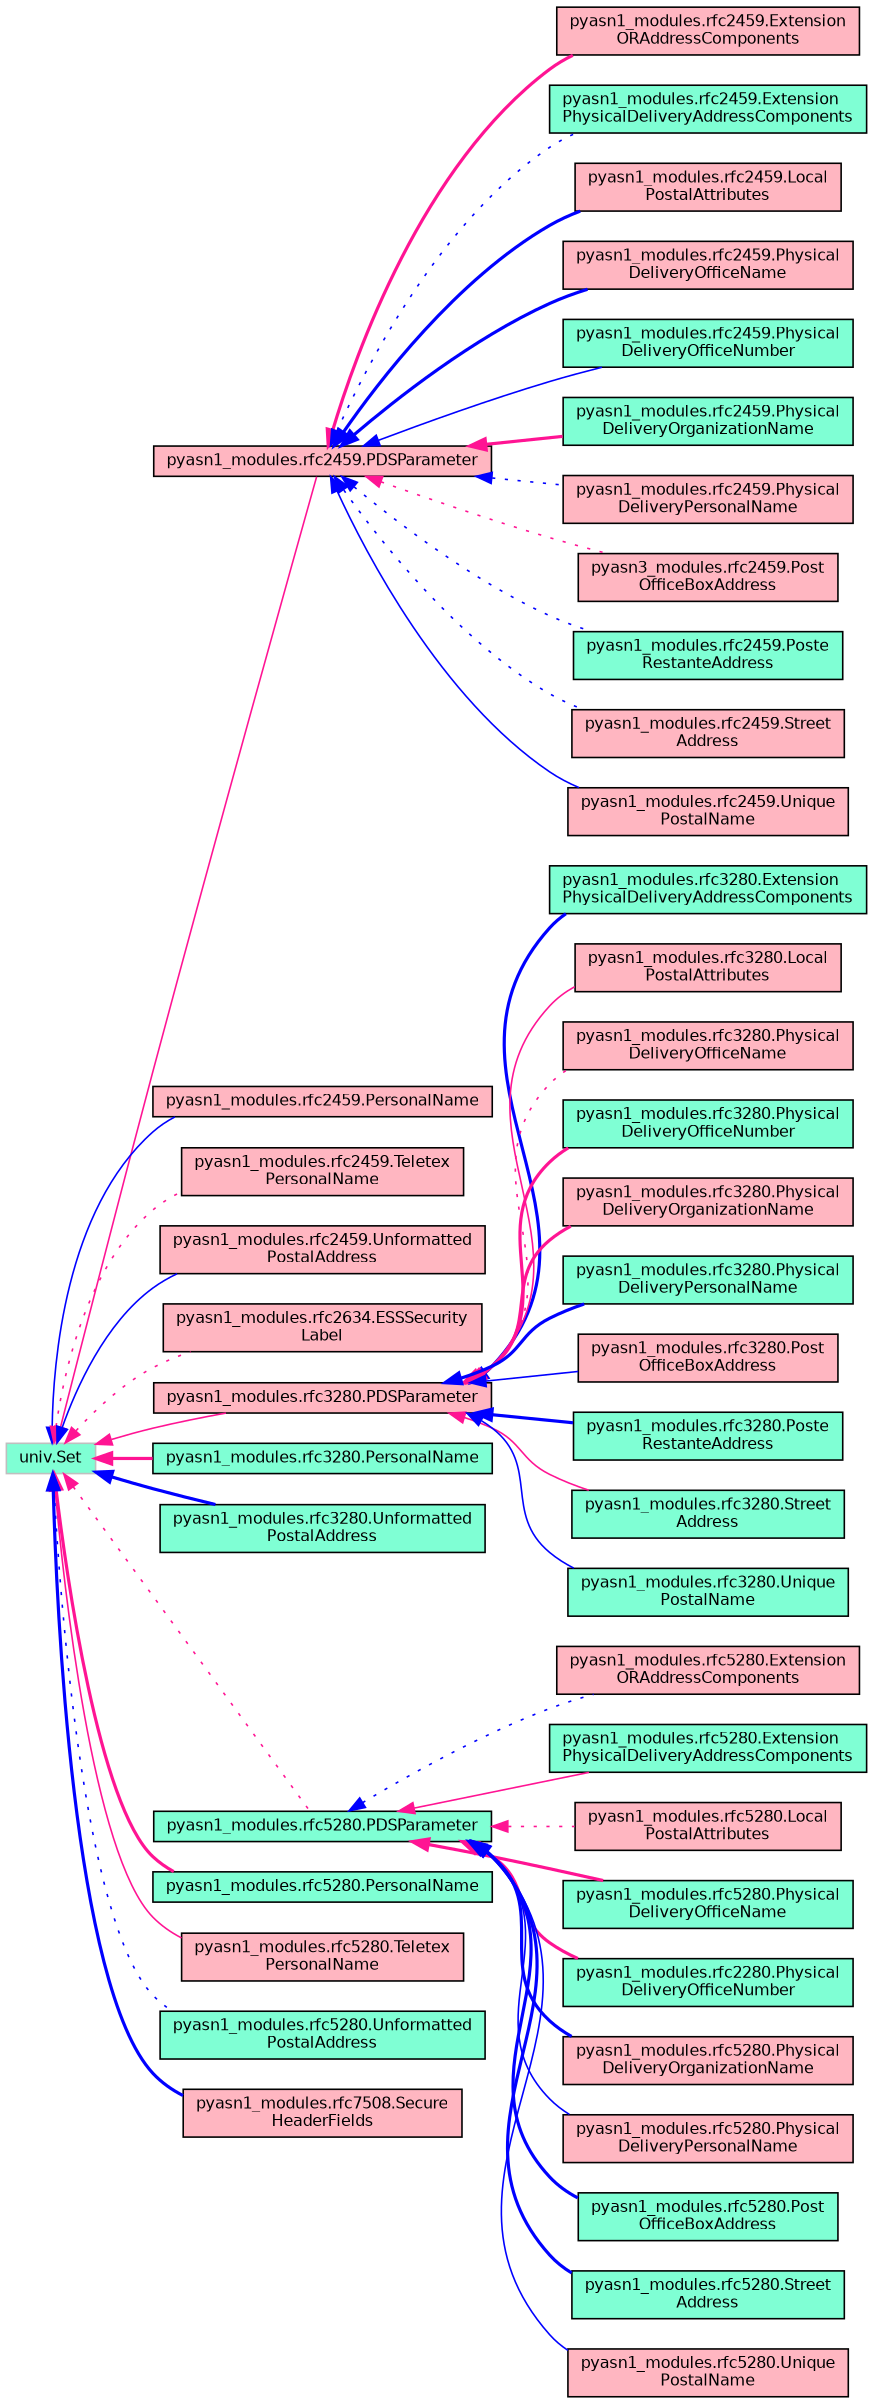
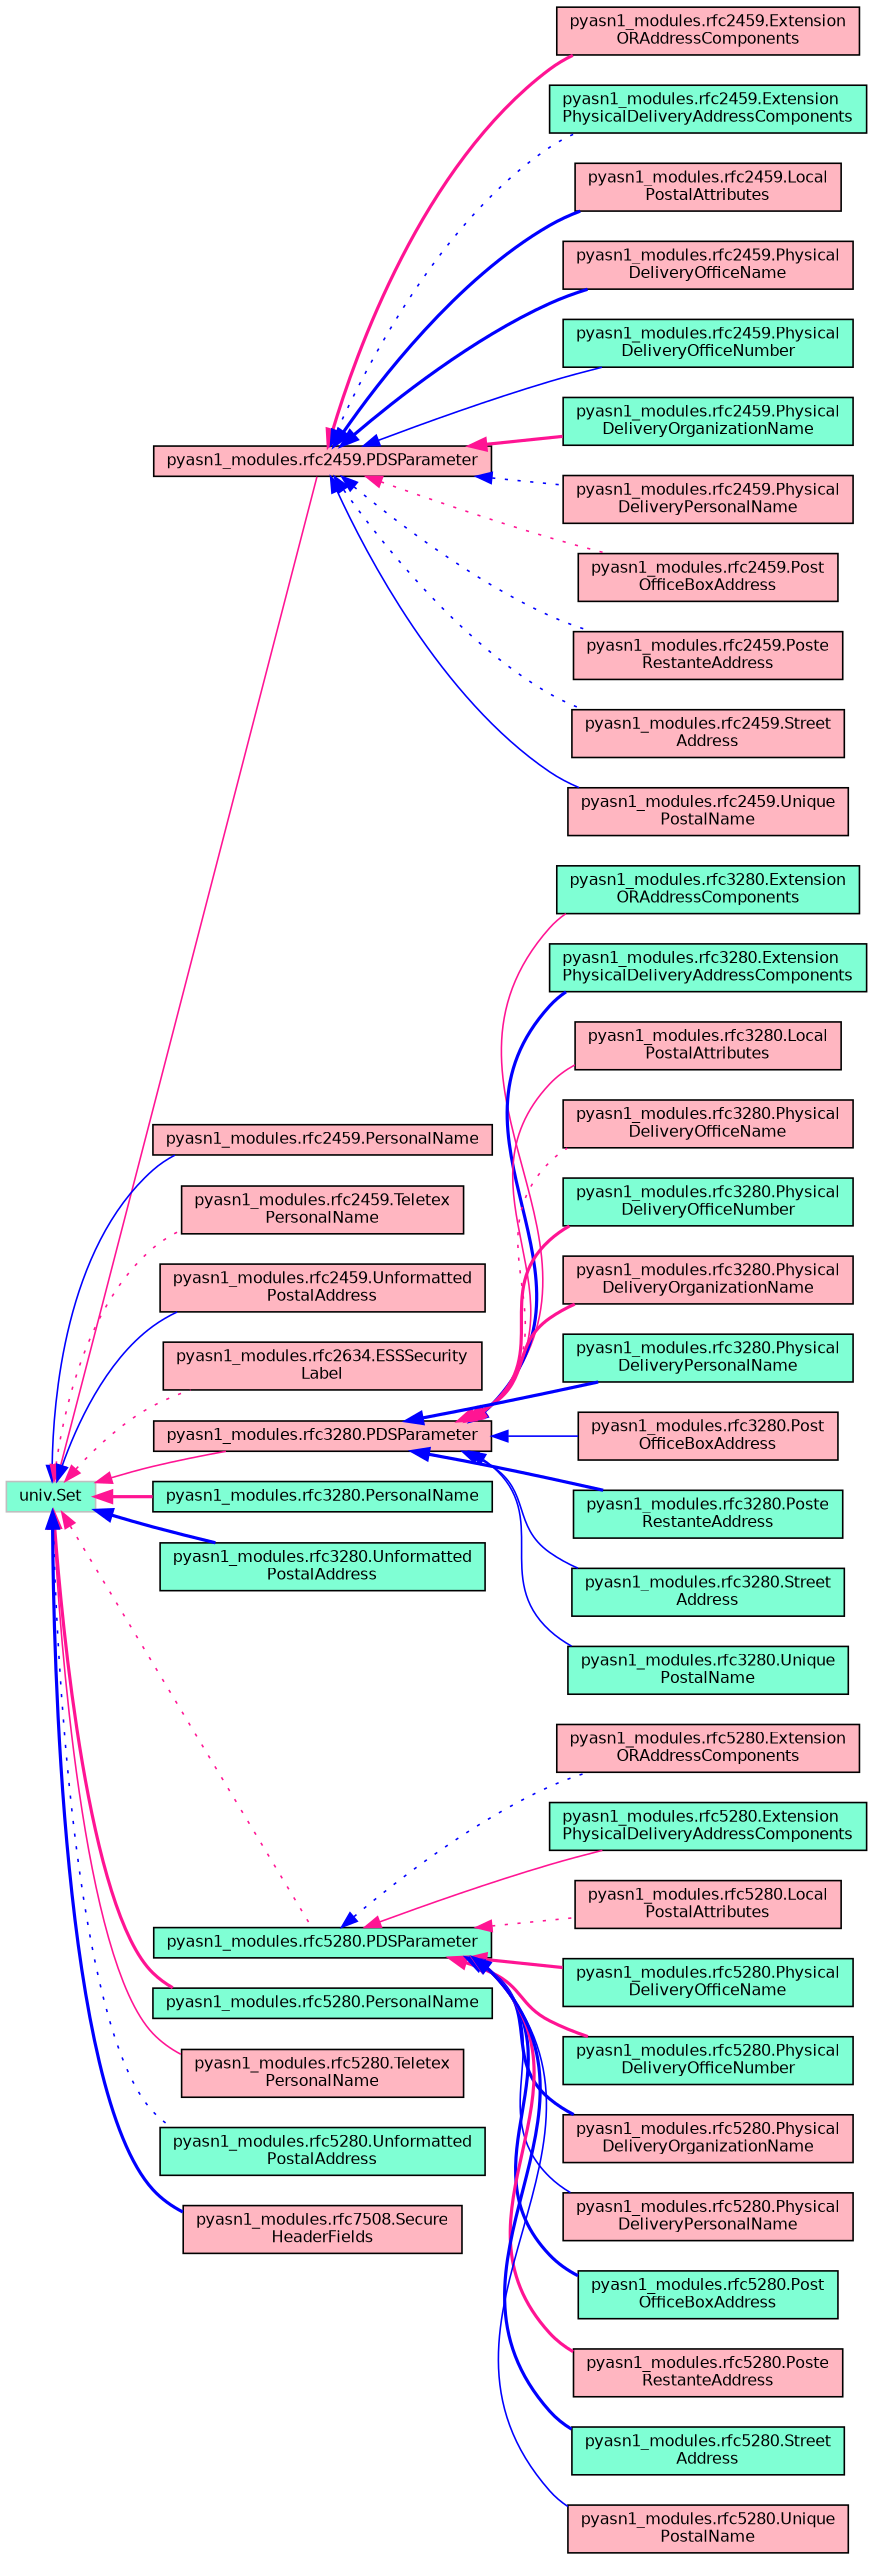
(708, 577) -> (708, 577)
(708, 656) -> (708, 656)
none -> (708, 890)
(525, 1456) -> (532, 1534)
(708, 1983) -> (708, 2061)
none -> (708, 2373)
